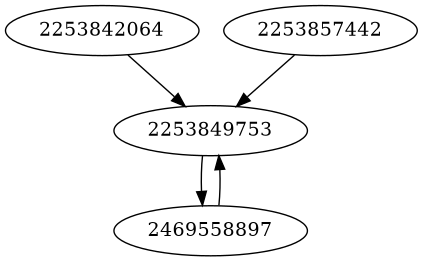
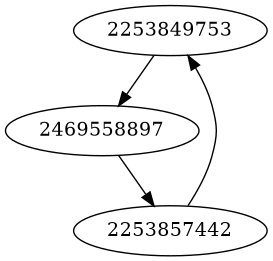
(102, 31) -> none
(220, 188) -> (132, 175)
